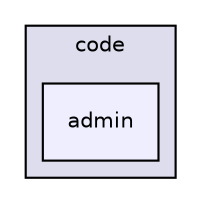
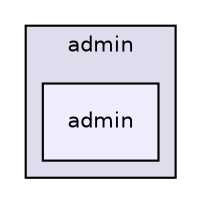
(101, 46) -> (101, 46)
